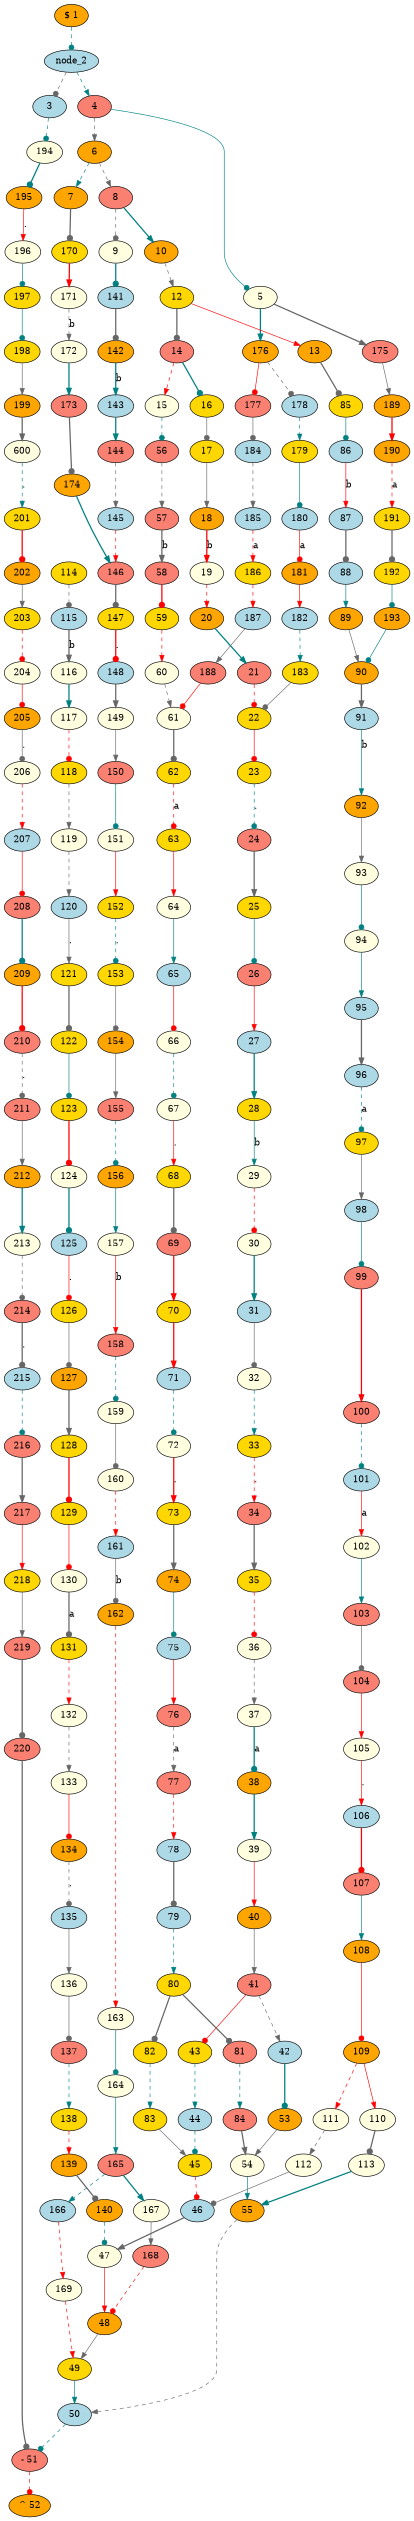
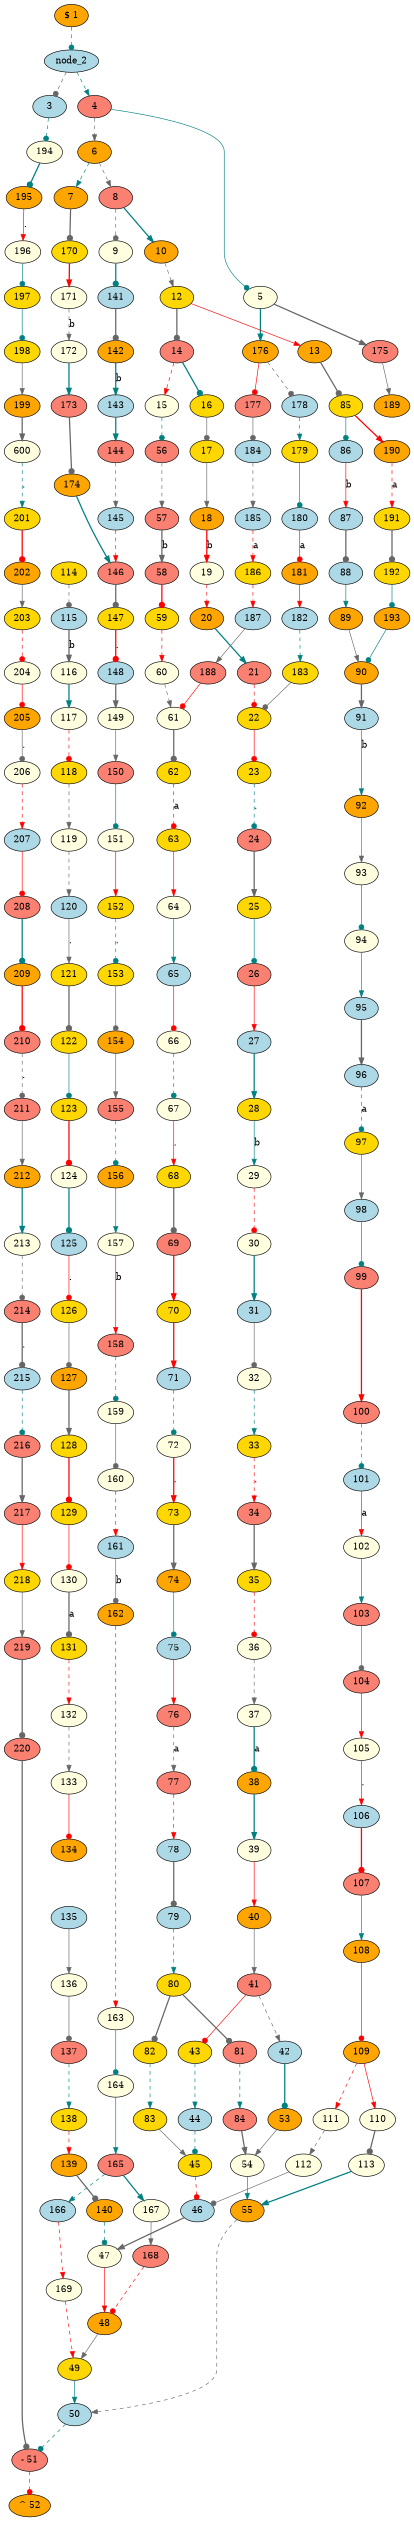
(392, 426) -> (367, 427)
(69, 1881) -> none
